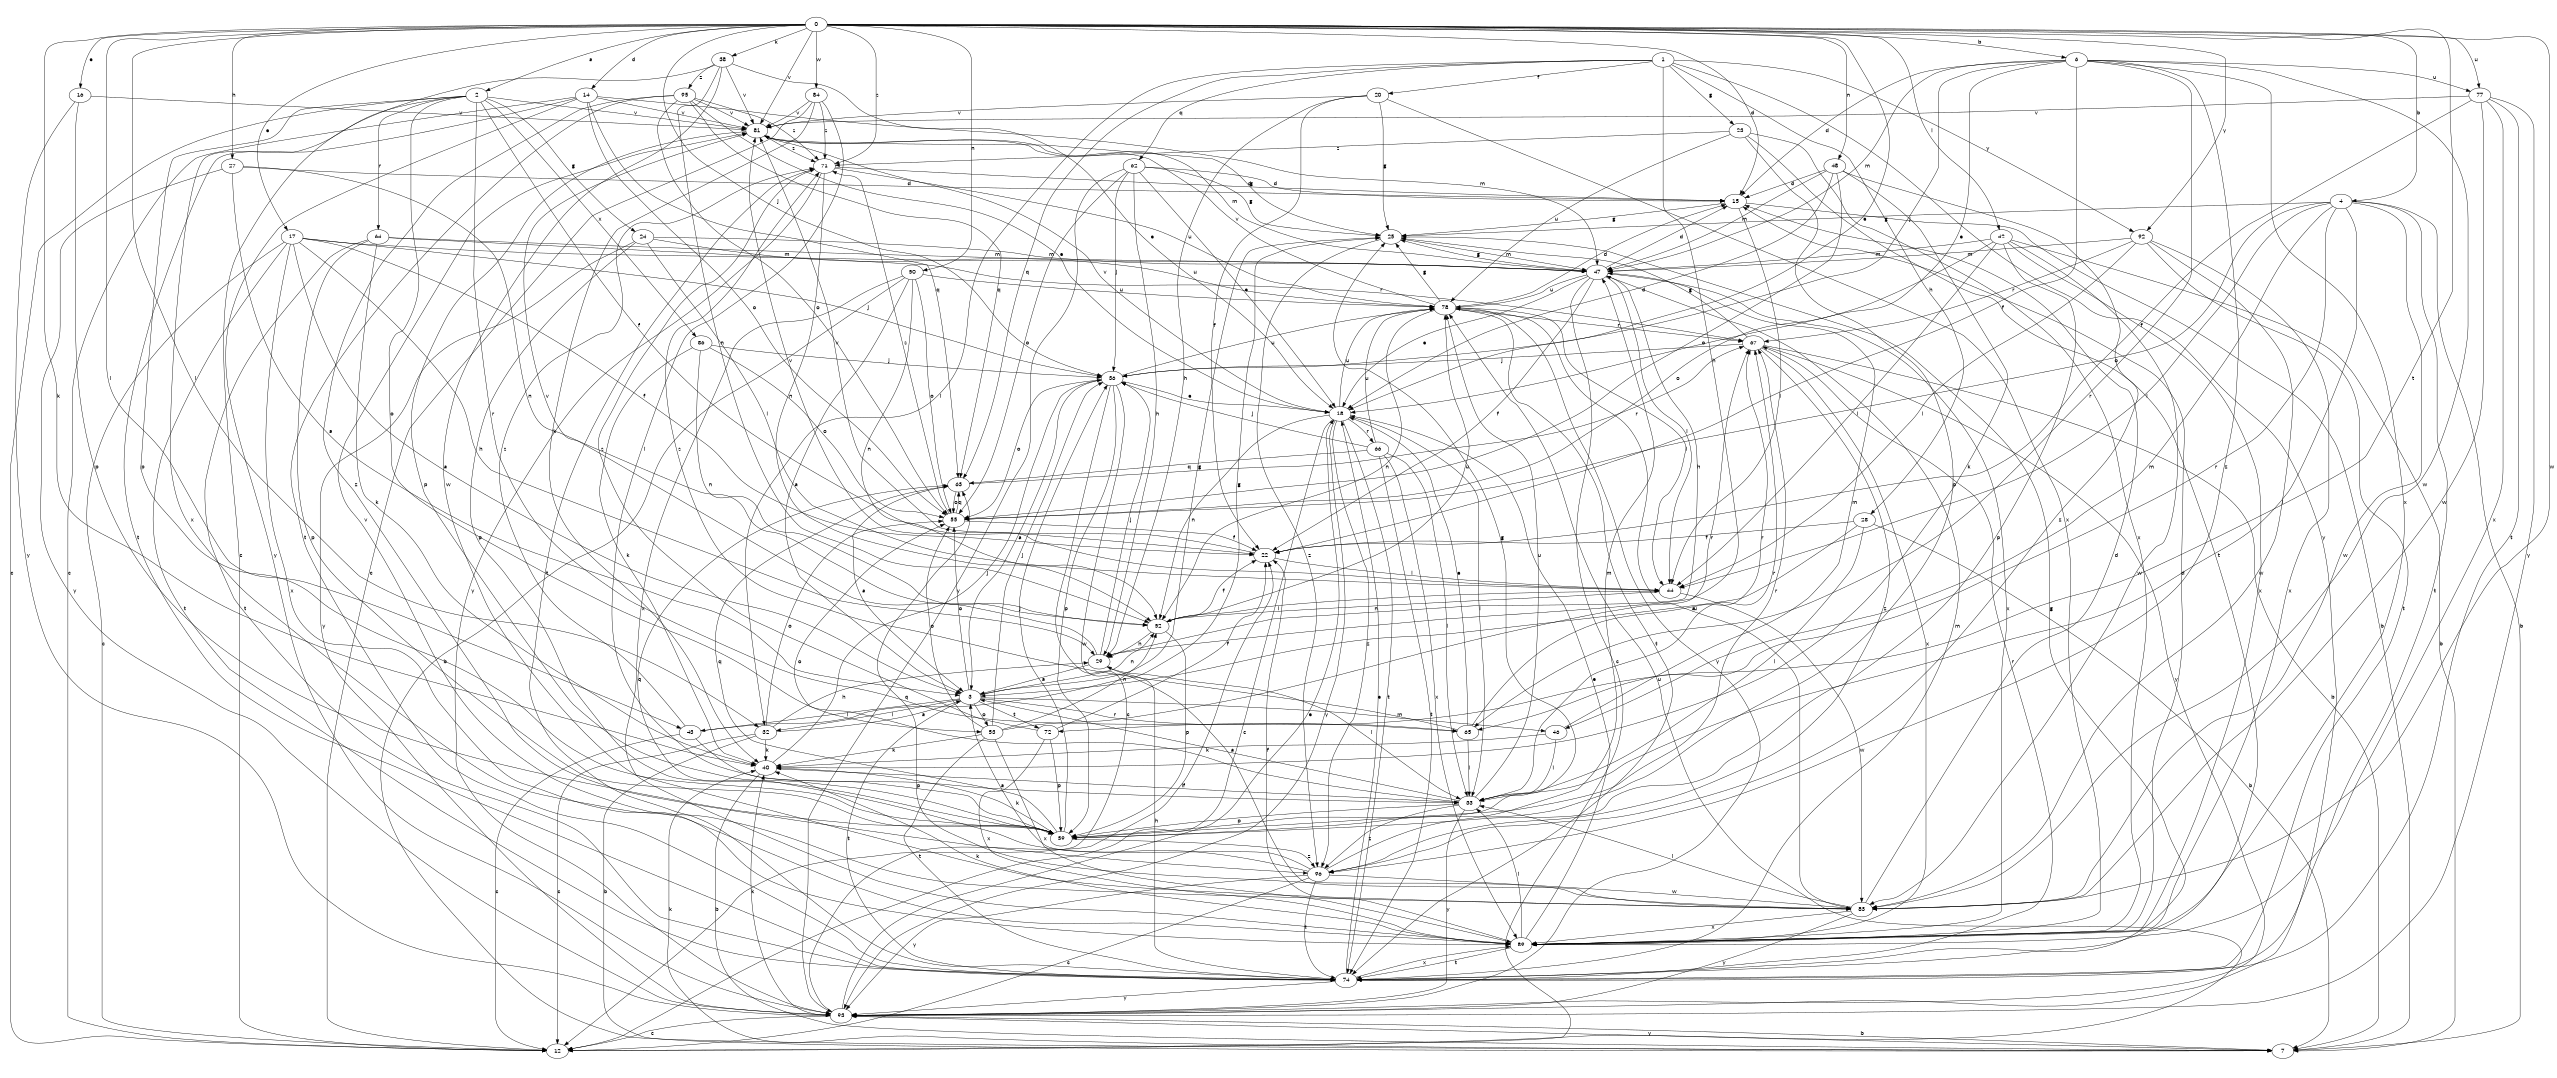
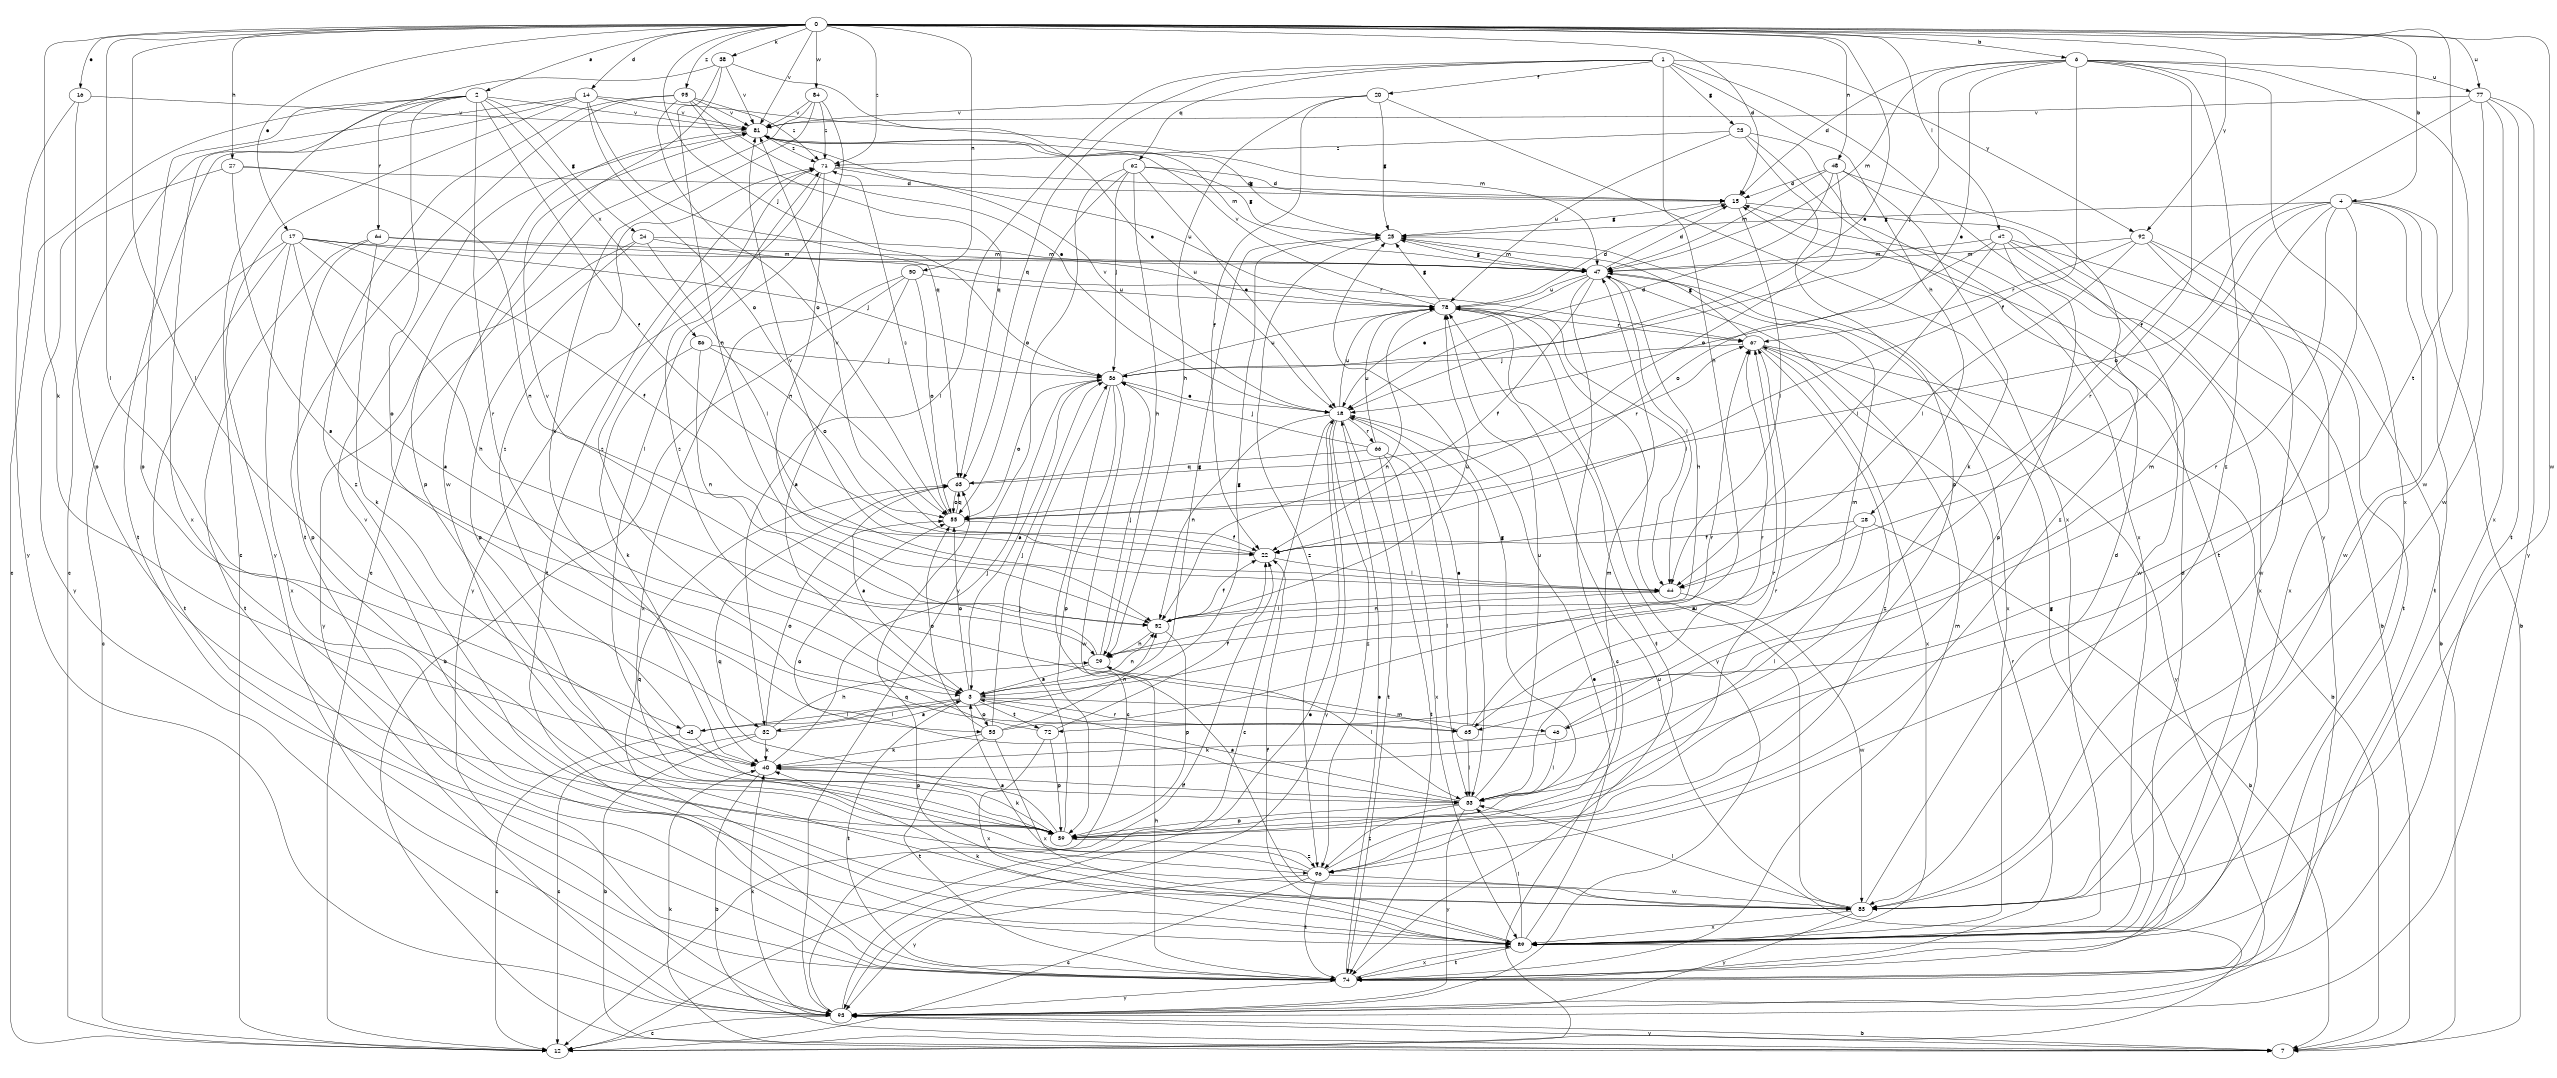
(701, 73) -> (736, 37)
(892, 520) -> none
